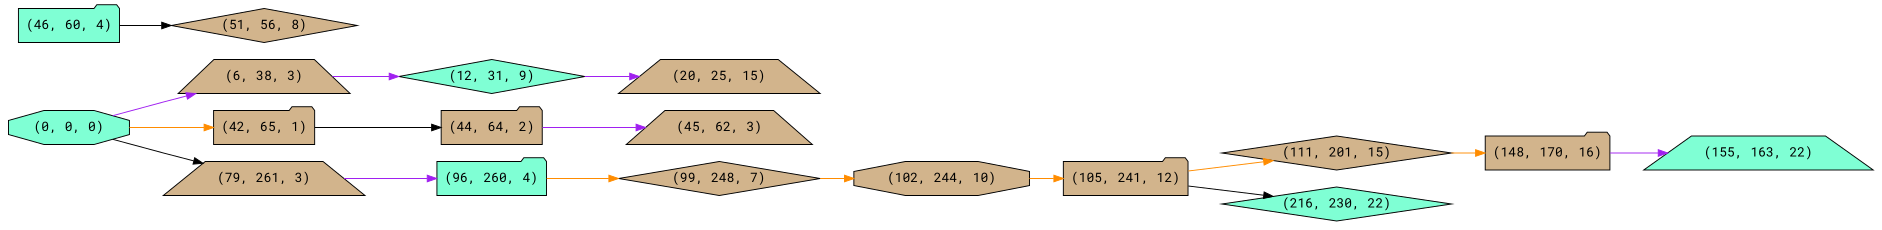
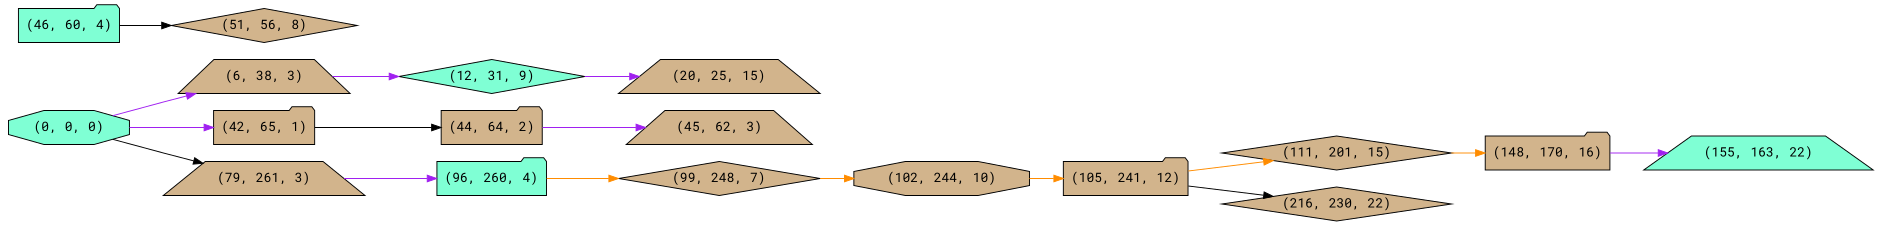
(167, 128) -> (167, 128)
(1337, 204) -> (1337, 204)
